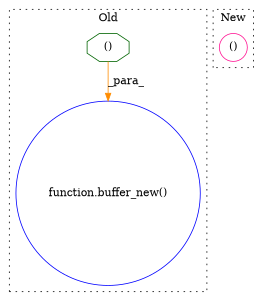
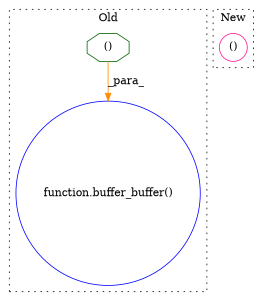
(108, 193) -> (108, 193)
